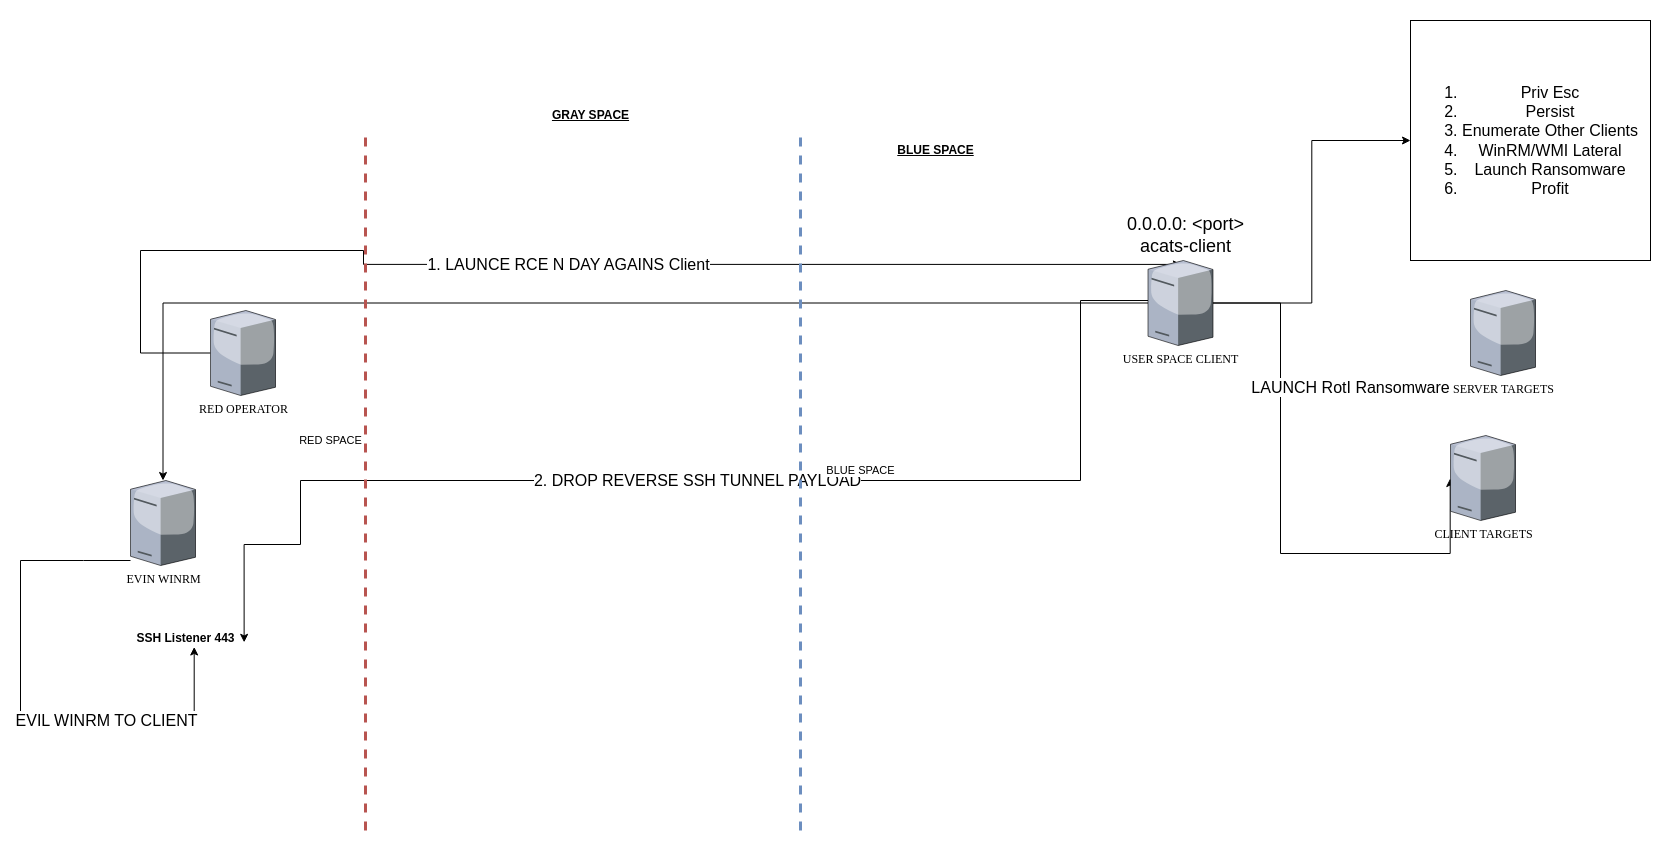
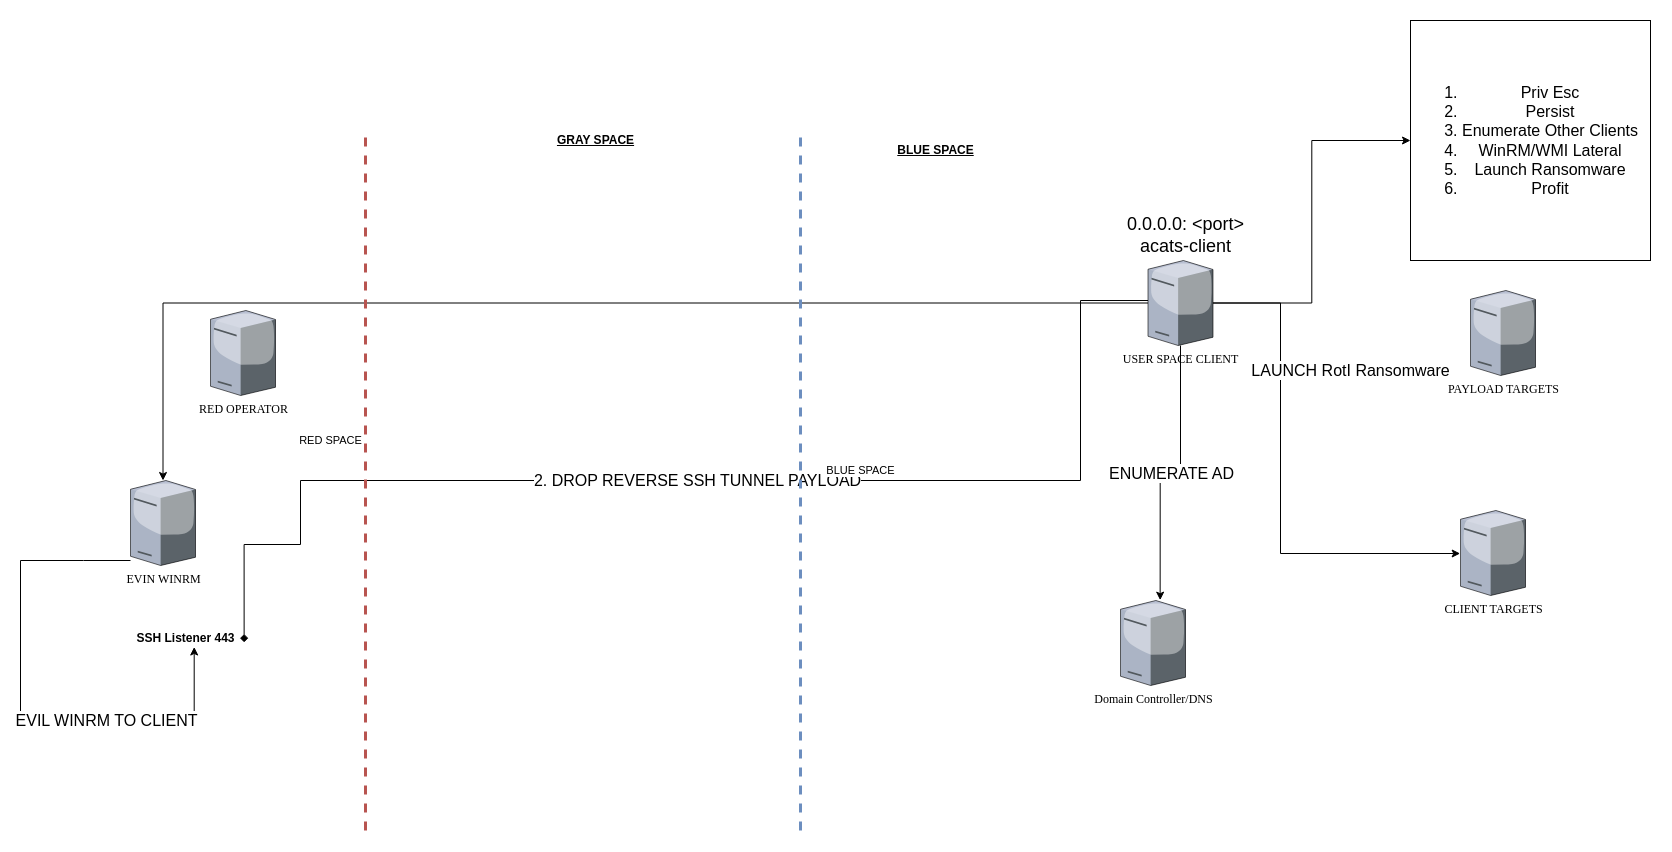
(591, 116) -> (596, 141)
(804, 264) -> none
(1504, 390) -> (1504, 390)
none -> (1174, 473)
(1483, 478) -> (1493, 553)
(244, 634) -> (244, 633)
none -> (1153, 643)
